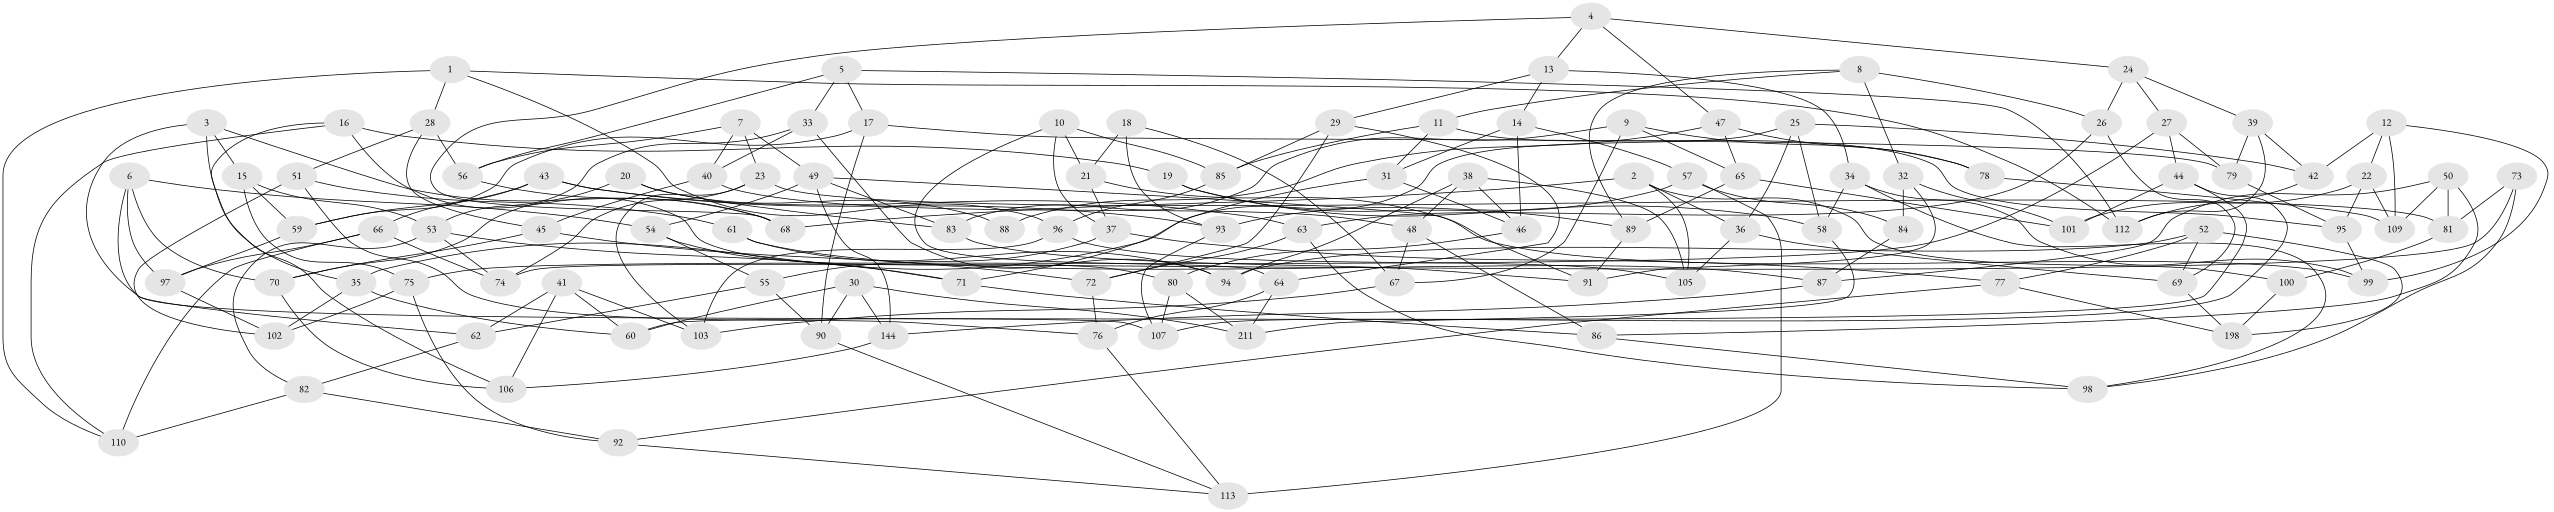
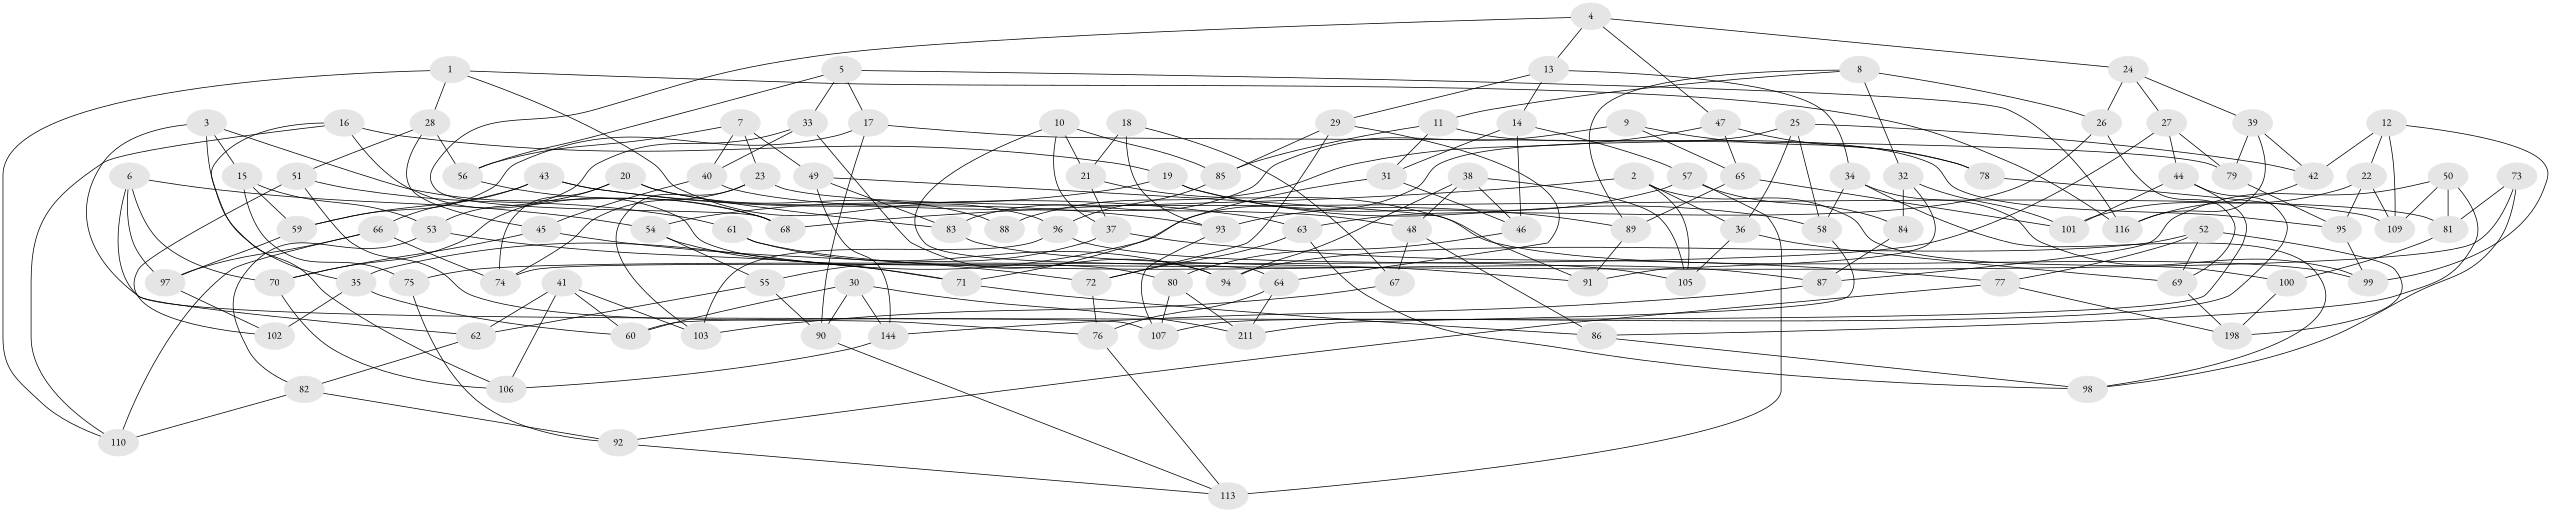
(734, 207) -> (909, 203)
(2122, 229) -> (2122, 229)
(1565, 240) -> none
(469, 259) -> (514, 217)
(356, 307) -> none
